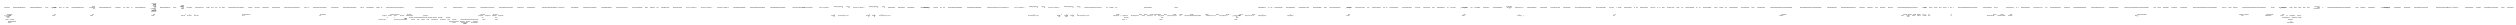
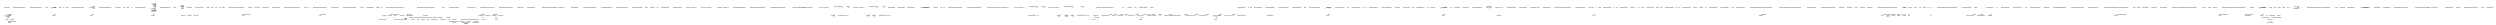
(1116, 12) -> (1142, 14)
